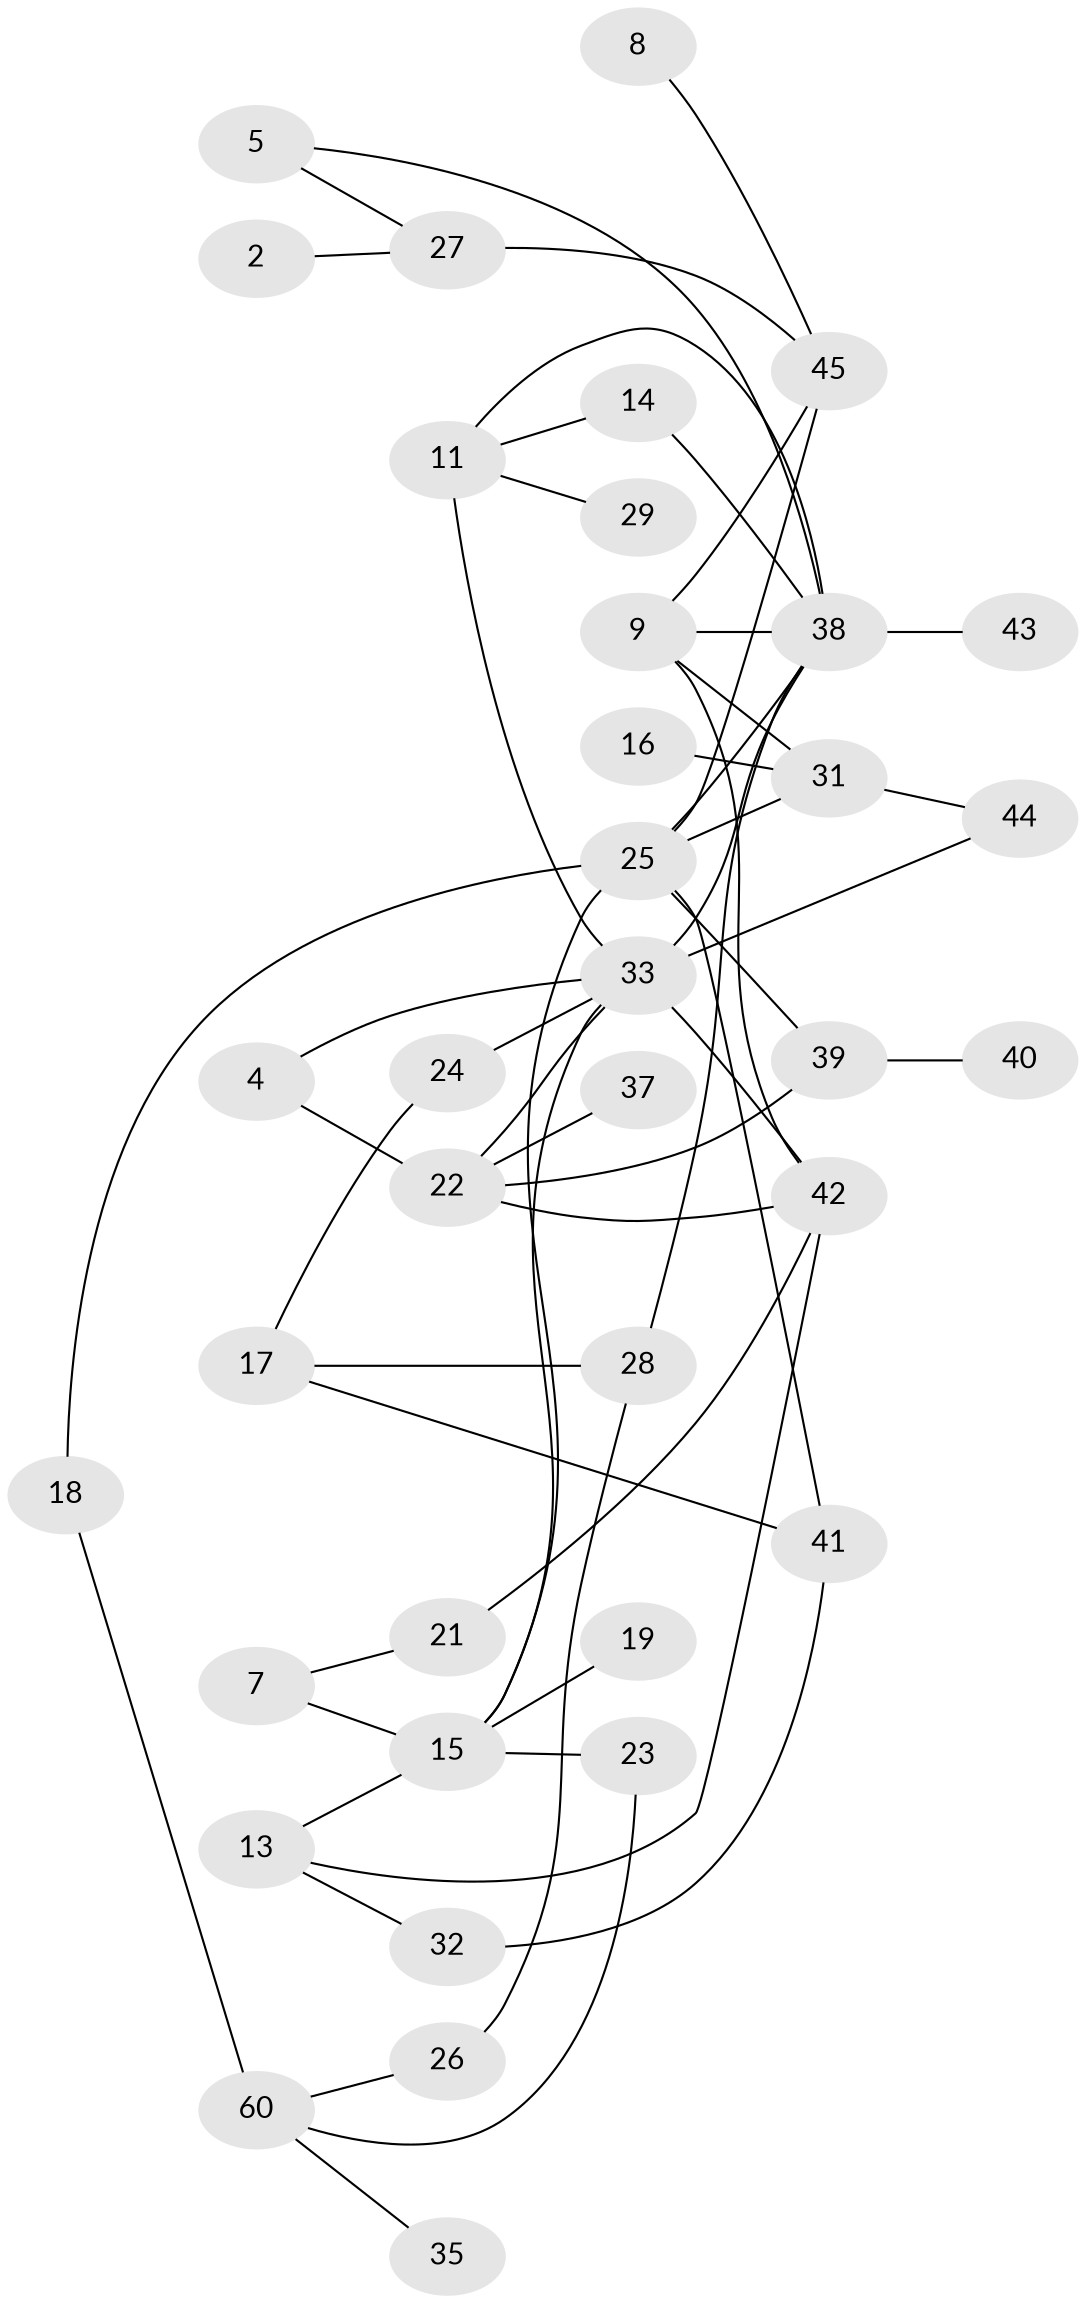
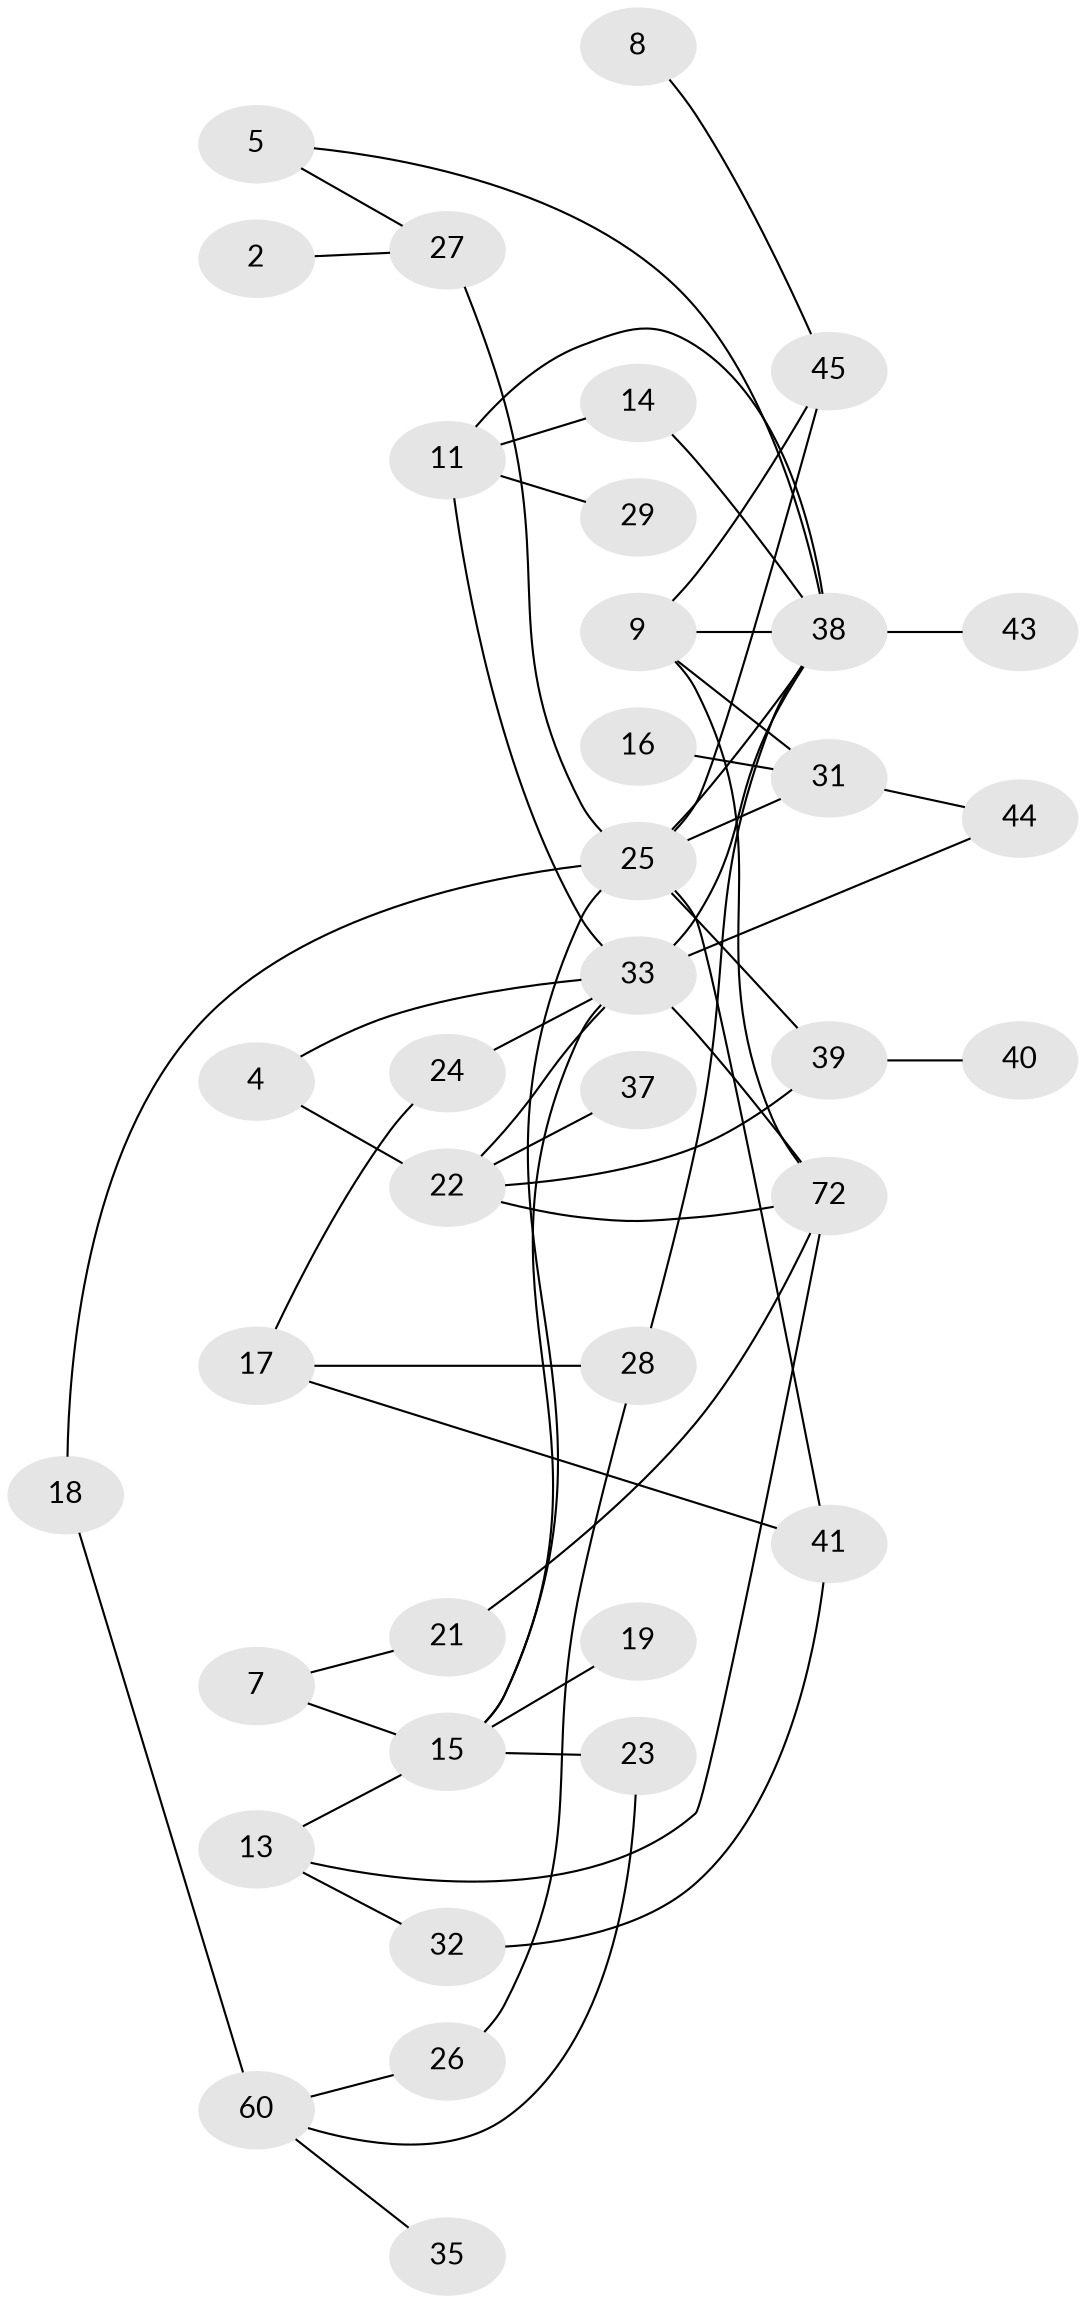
(675, 269) -> (528, 562)
(829, 1196) -> (829, 1196)
